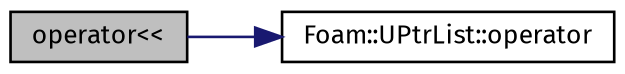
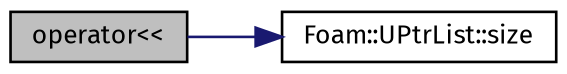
(448, 37) -> (419, 37)
